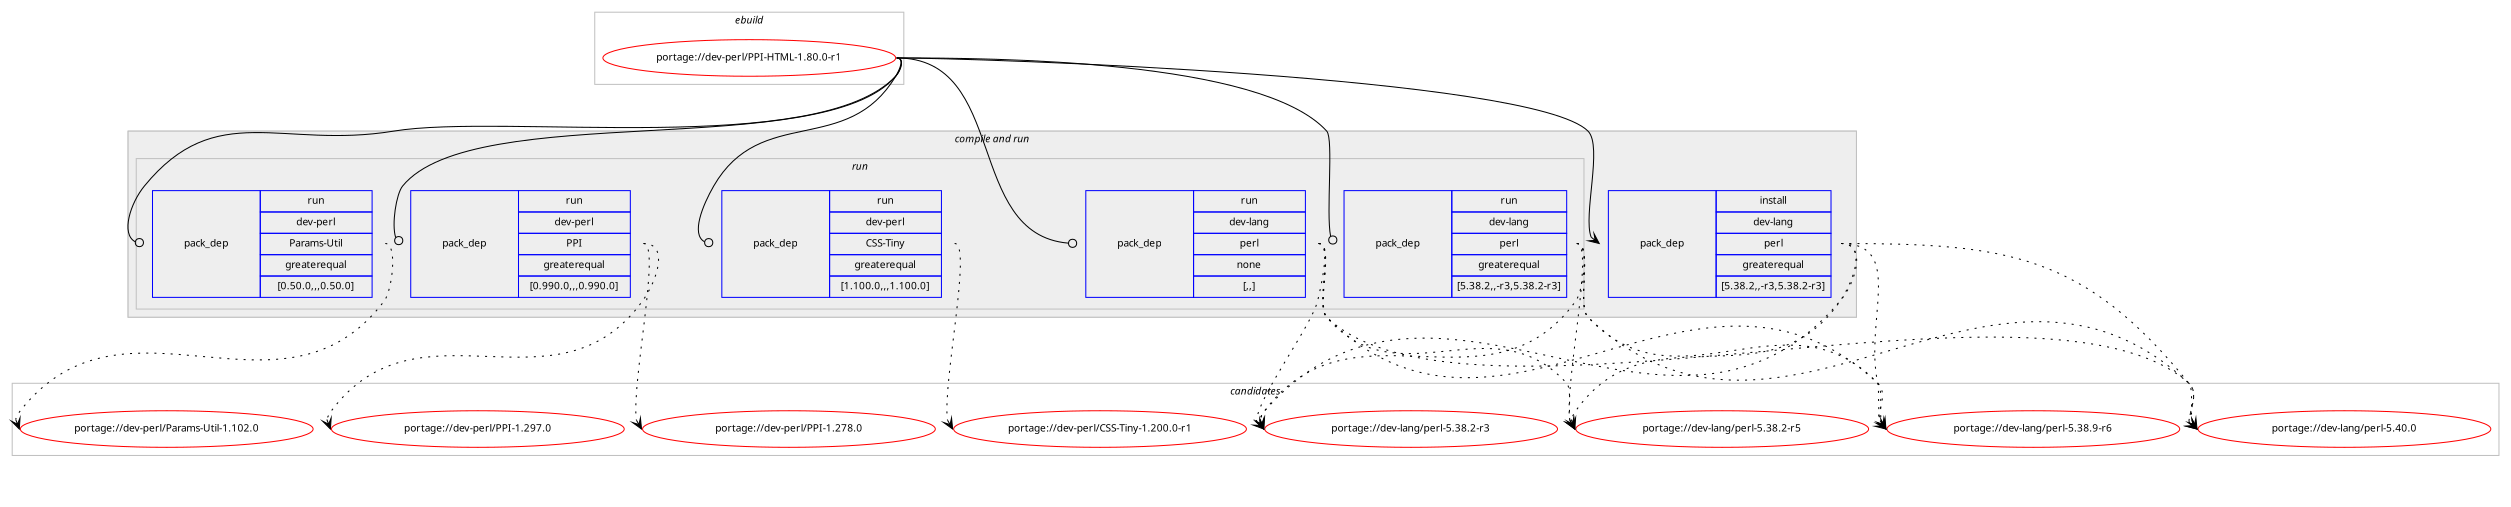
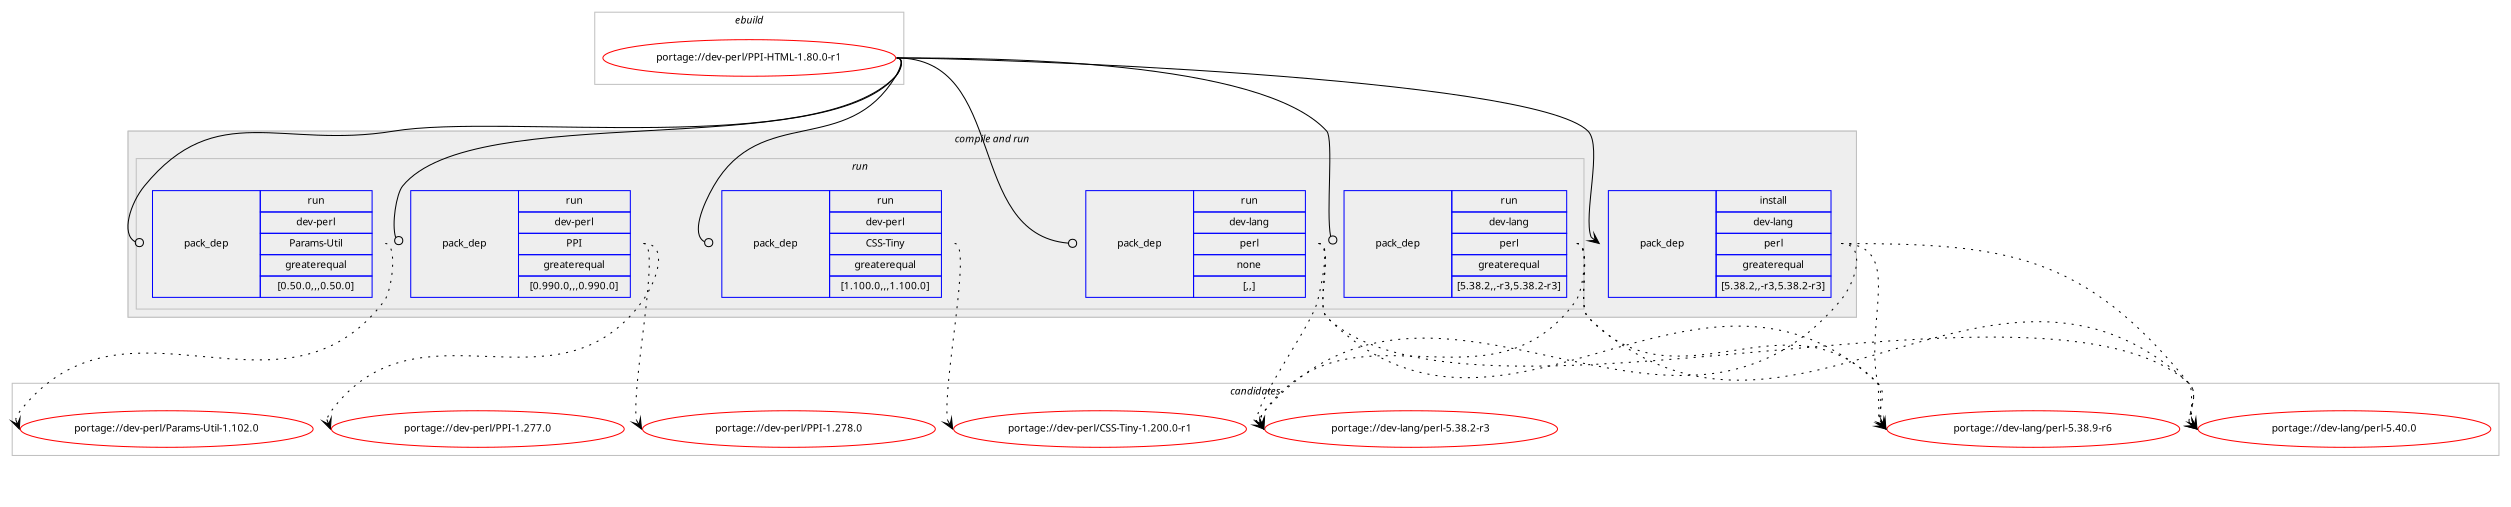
(478, 429) -> (478, 429)
(1722, 429) -> none
